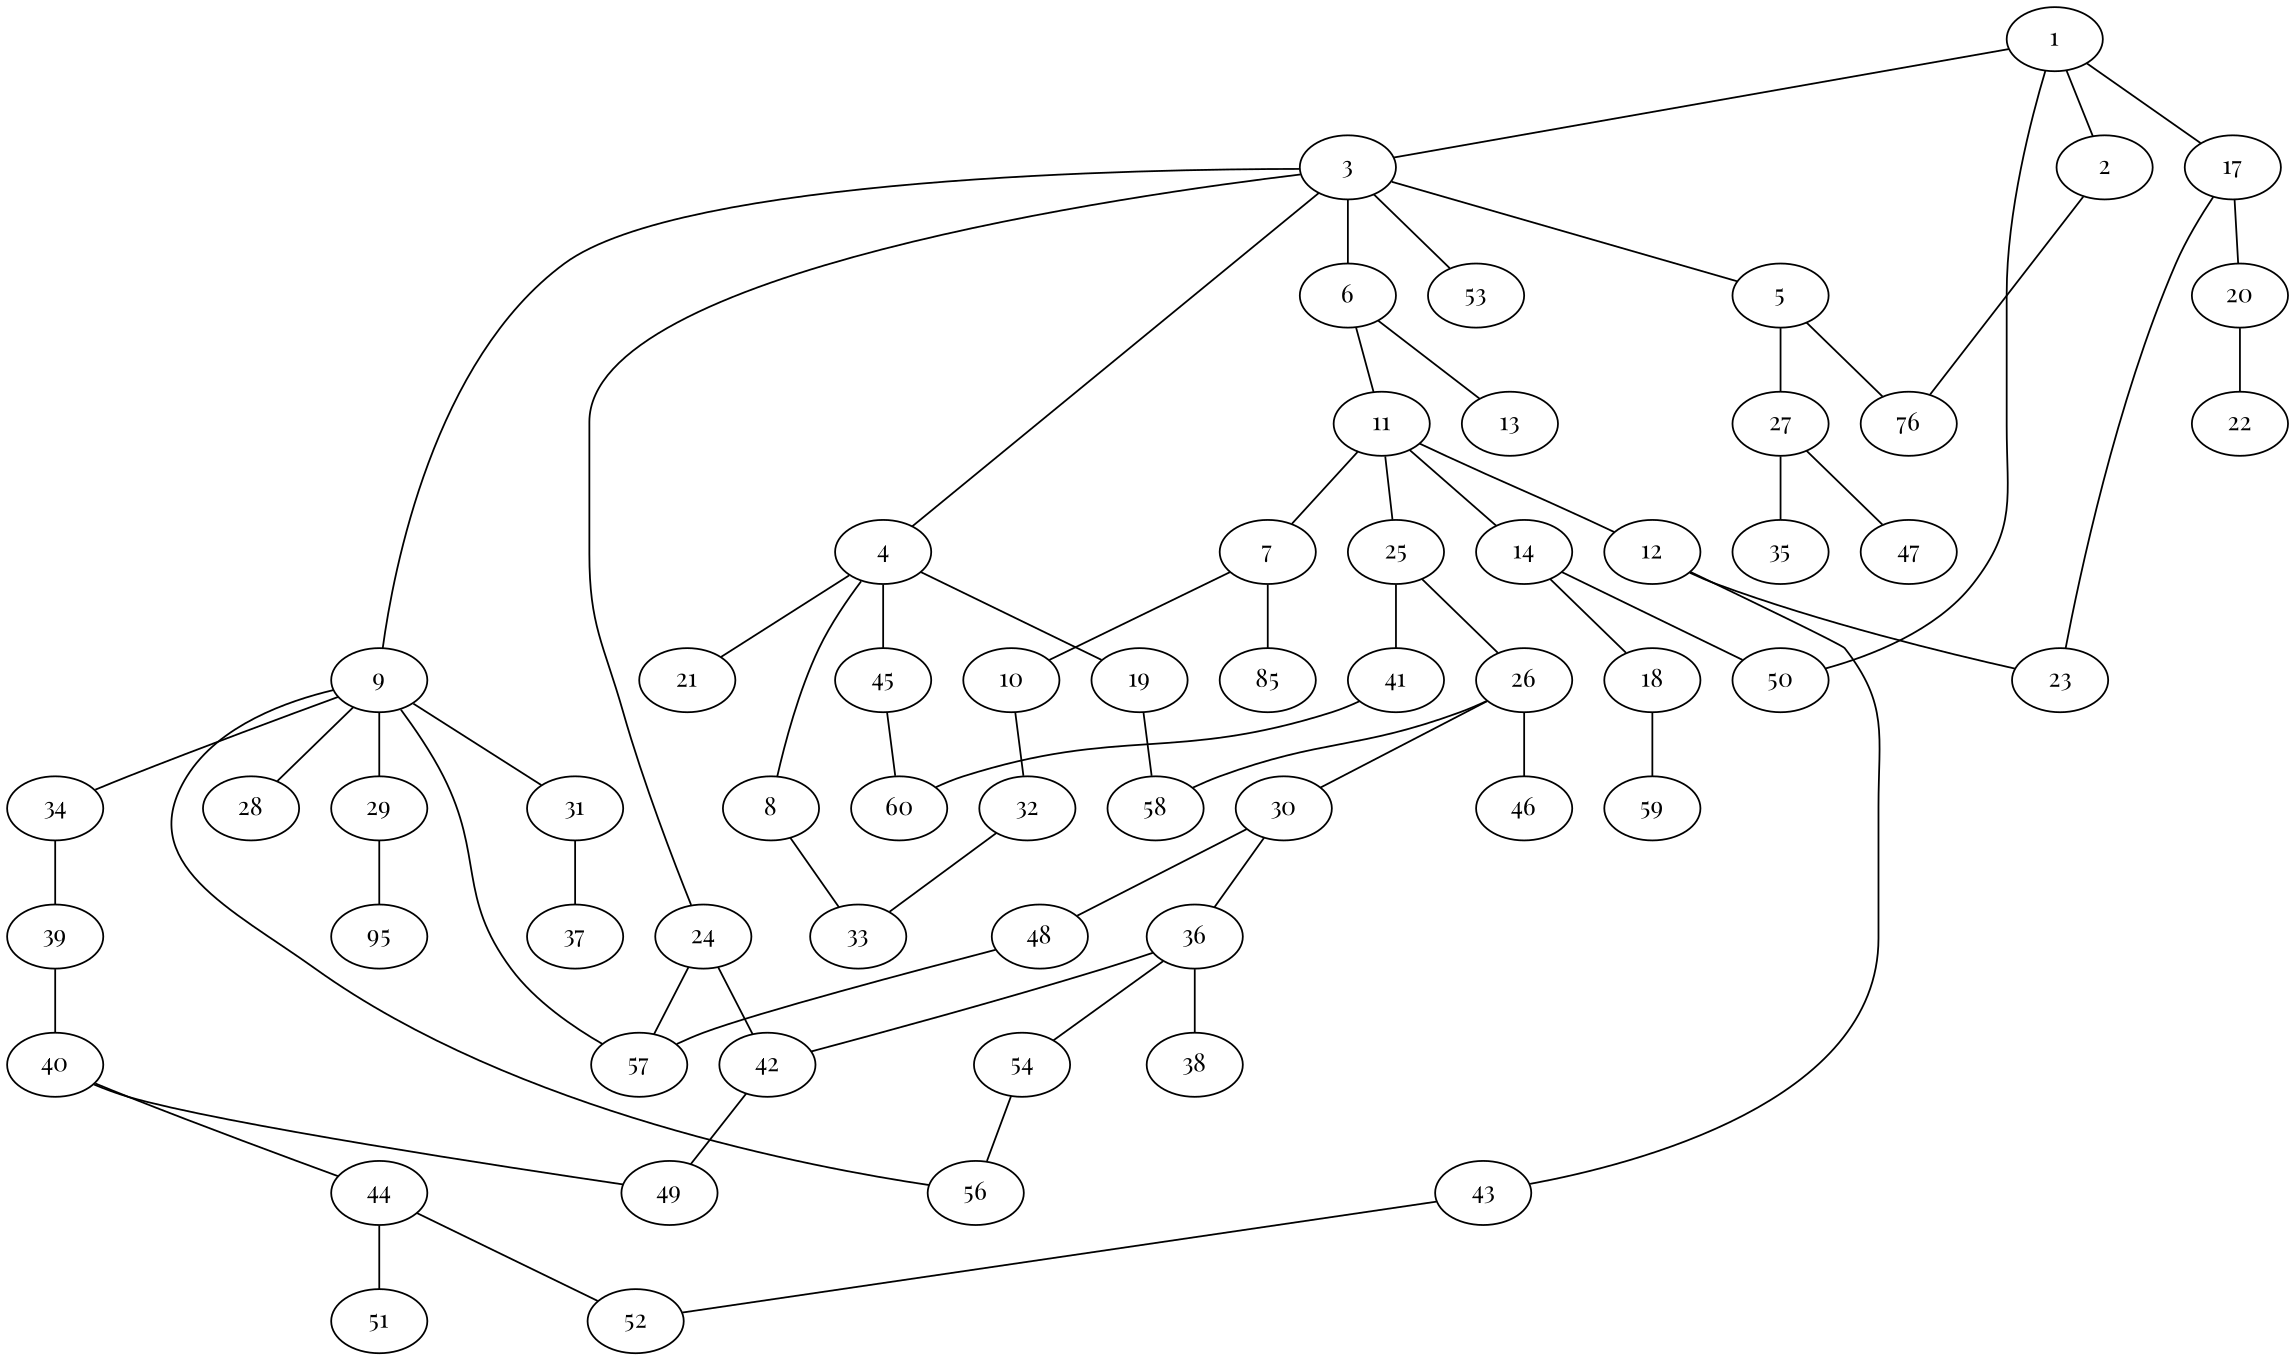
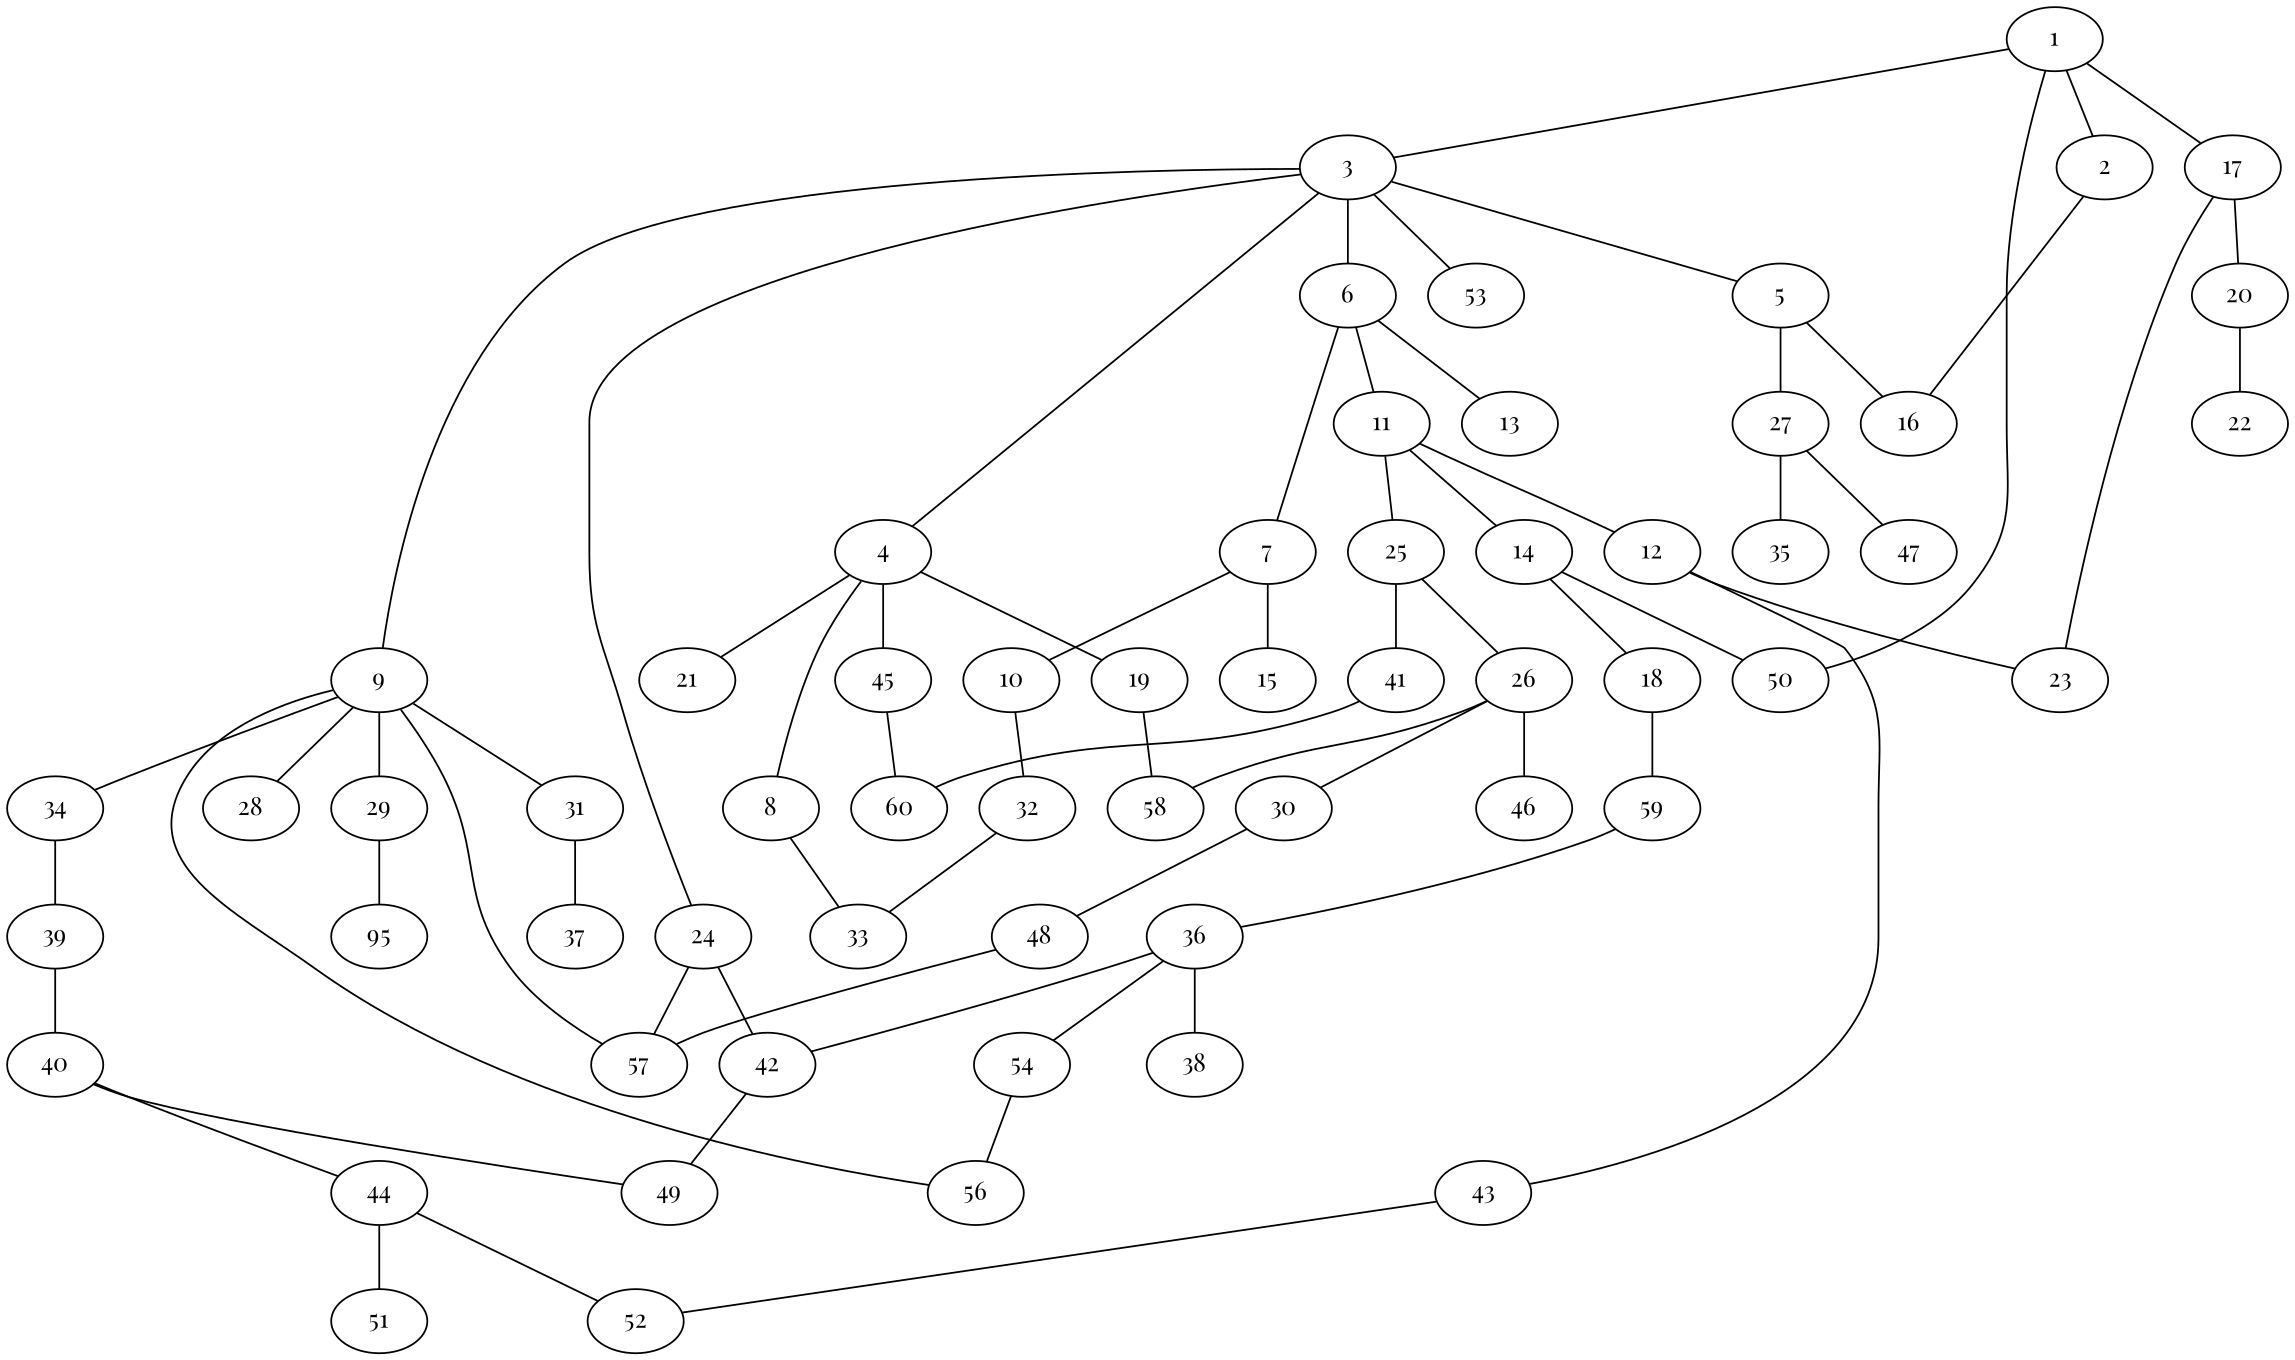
(1909, 424) -> (1909, 424)
(1325, 488) -> (1307, 424)
(1268, 680) -> (1268, 680)
(1239, 873) -> (1431, 886)
